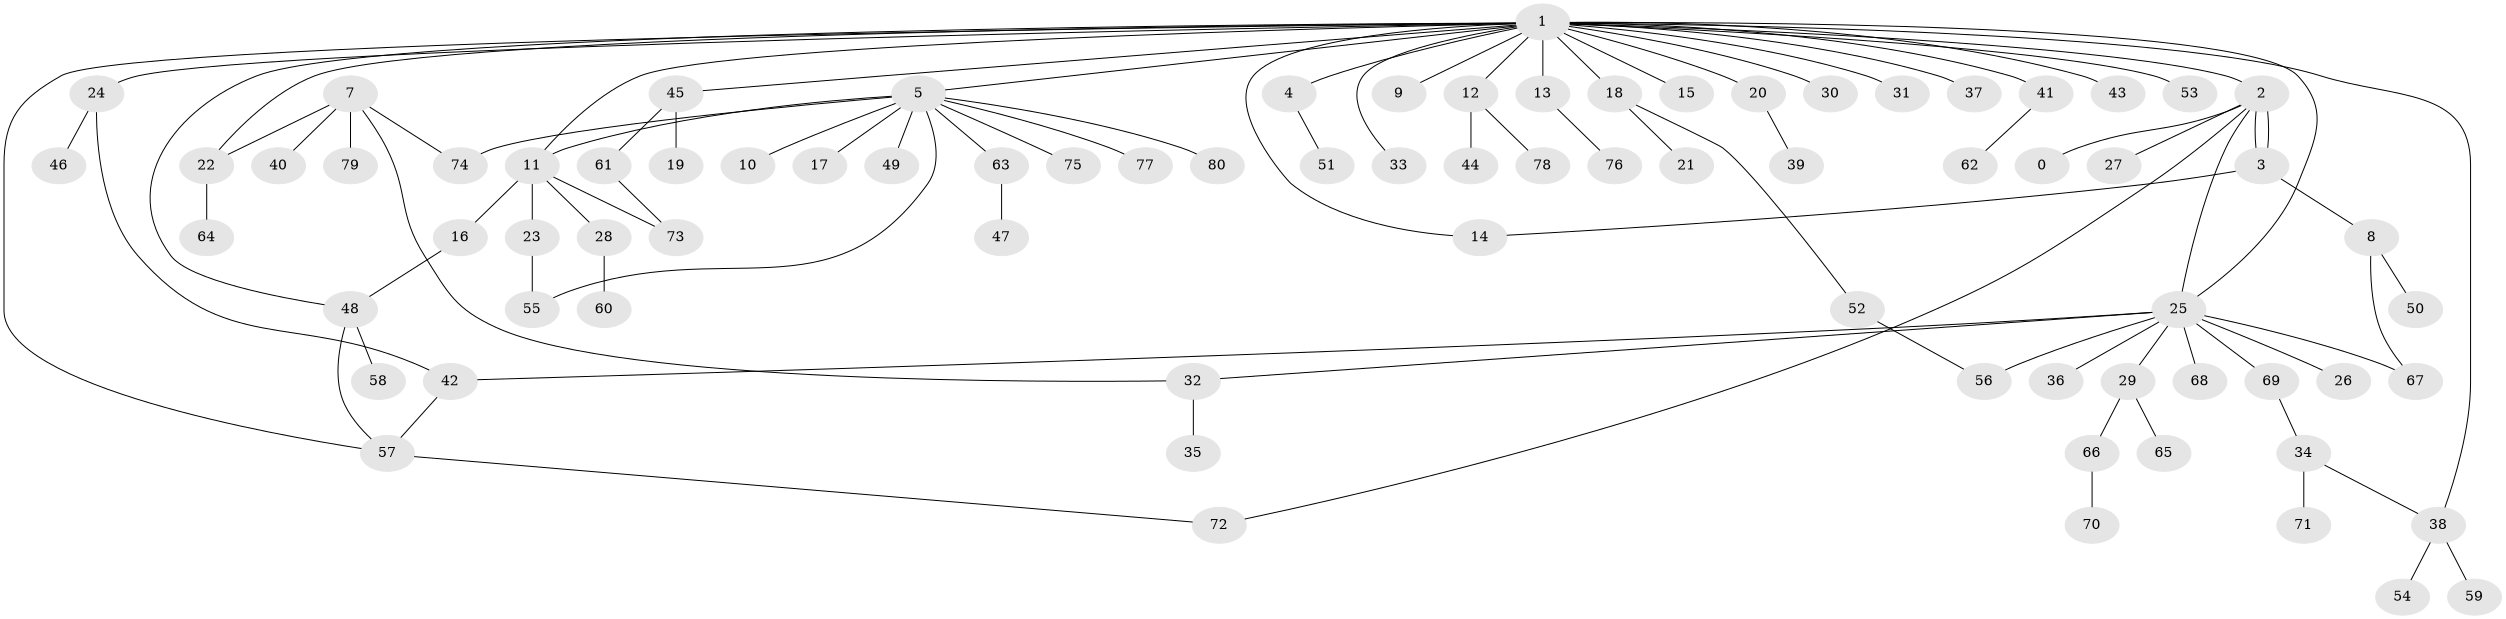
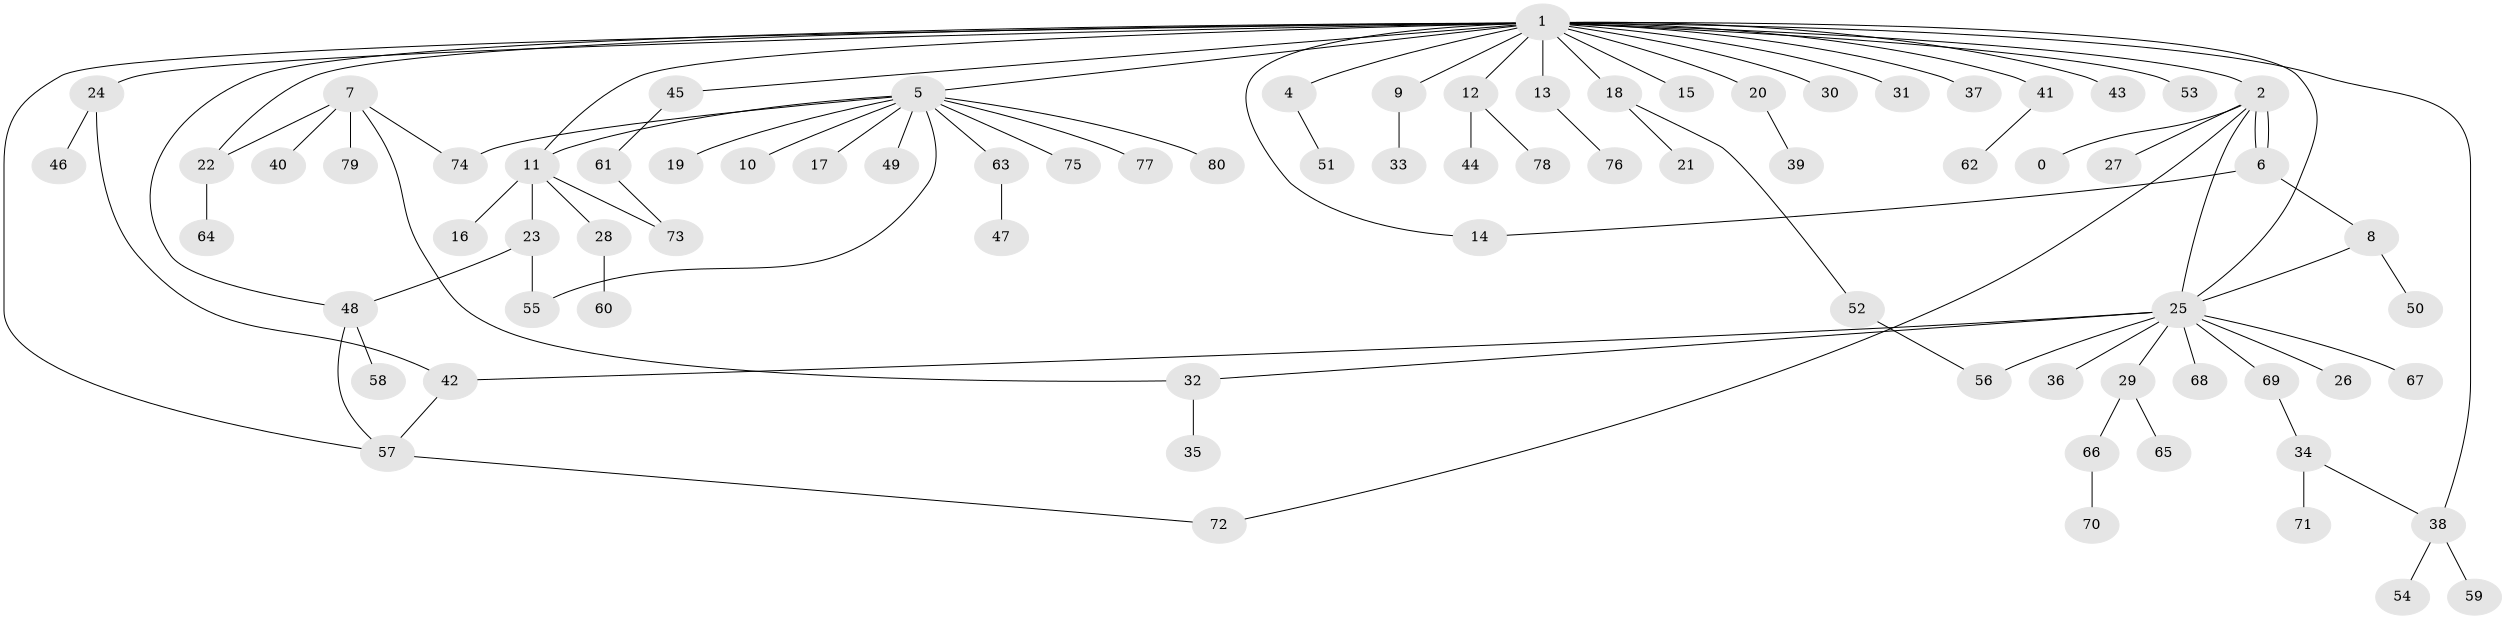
(1365, 74) -> (1399, 130)
(676, 130) -> (794, 123)
(2262, 166) -> (2262, 166)
(405, 274) -> (447, 275)
(2376, 314) -> (2277, 275)
